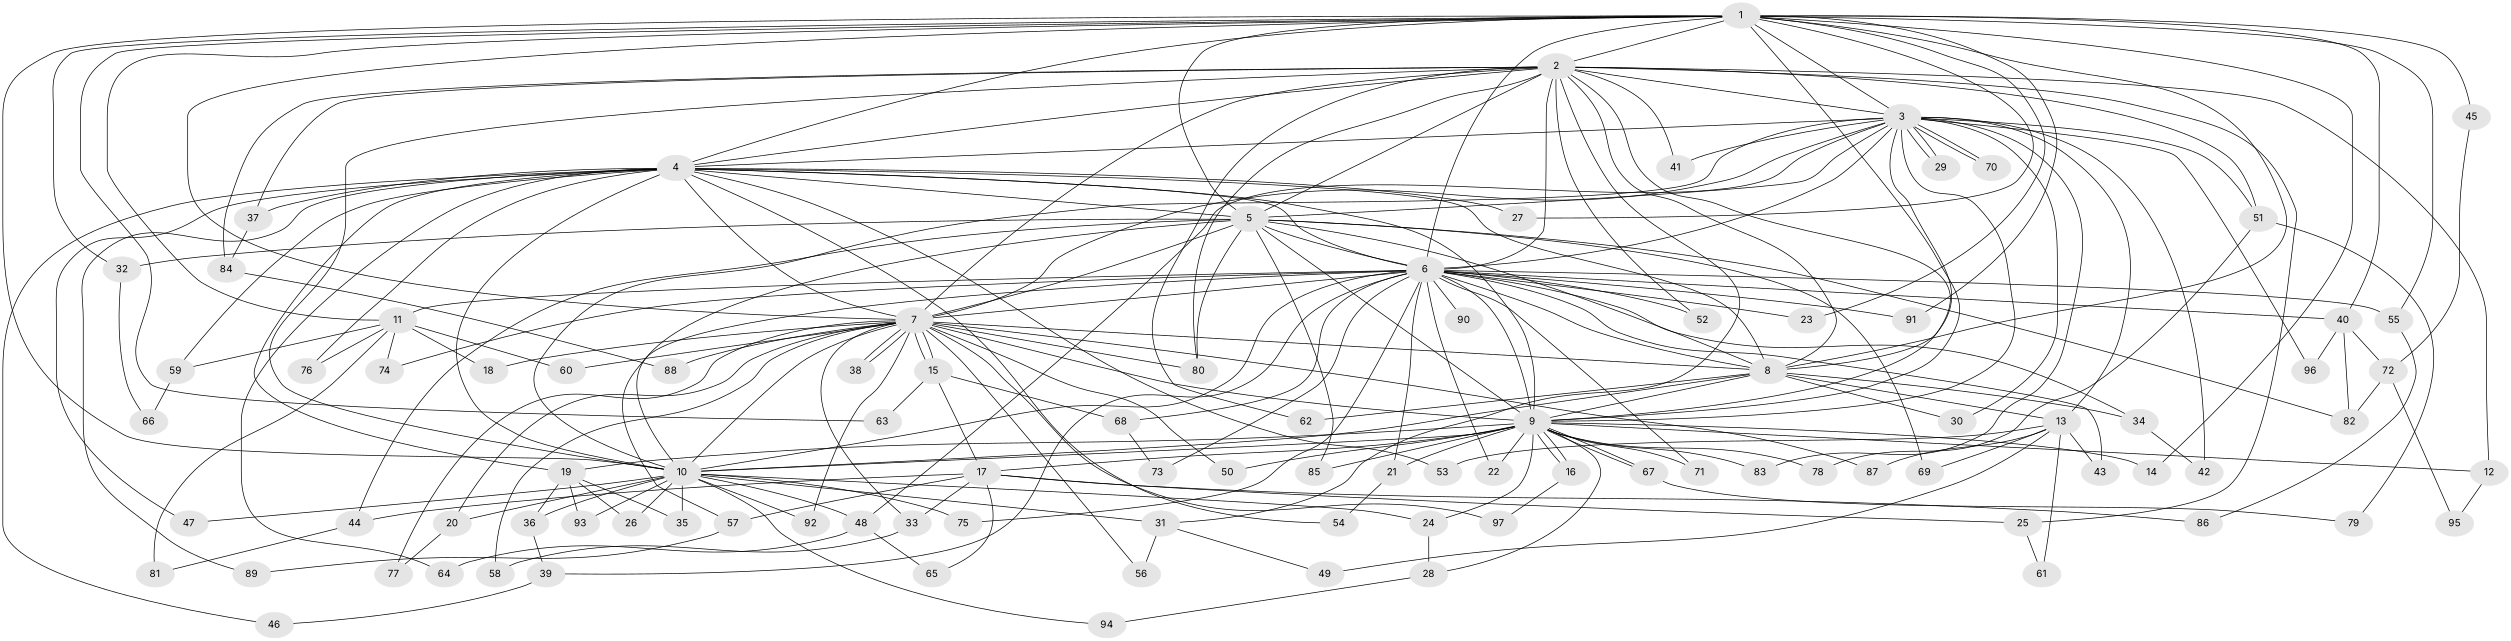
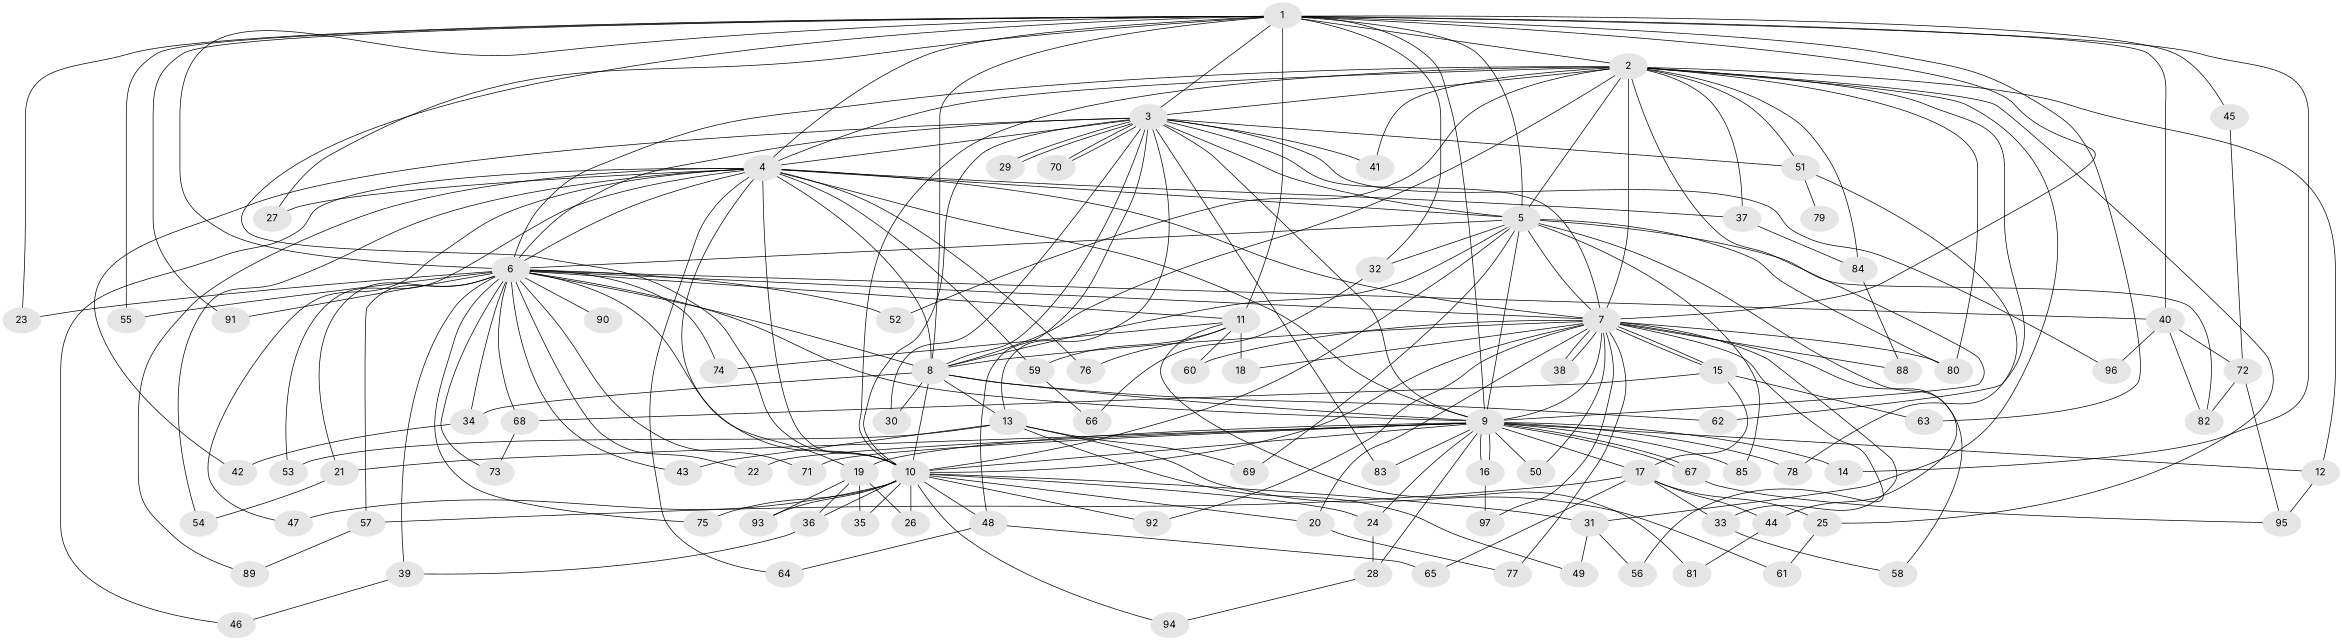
(1873, 473) -> none
(2066, 507) -> (1955, 511)
(2203, 524) -> none
